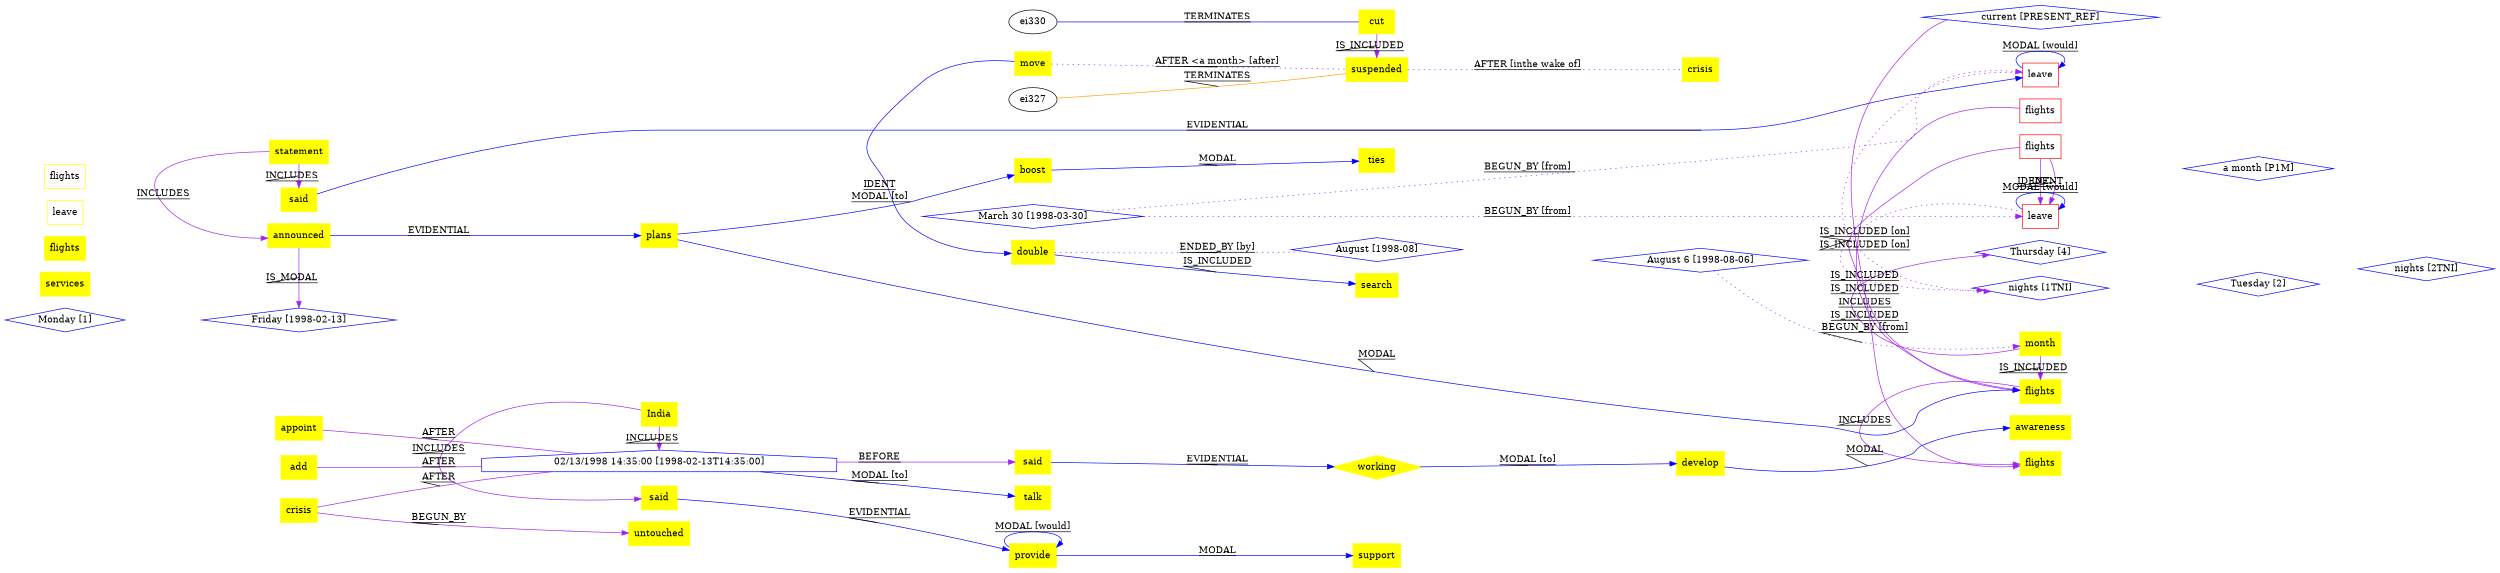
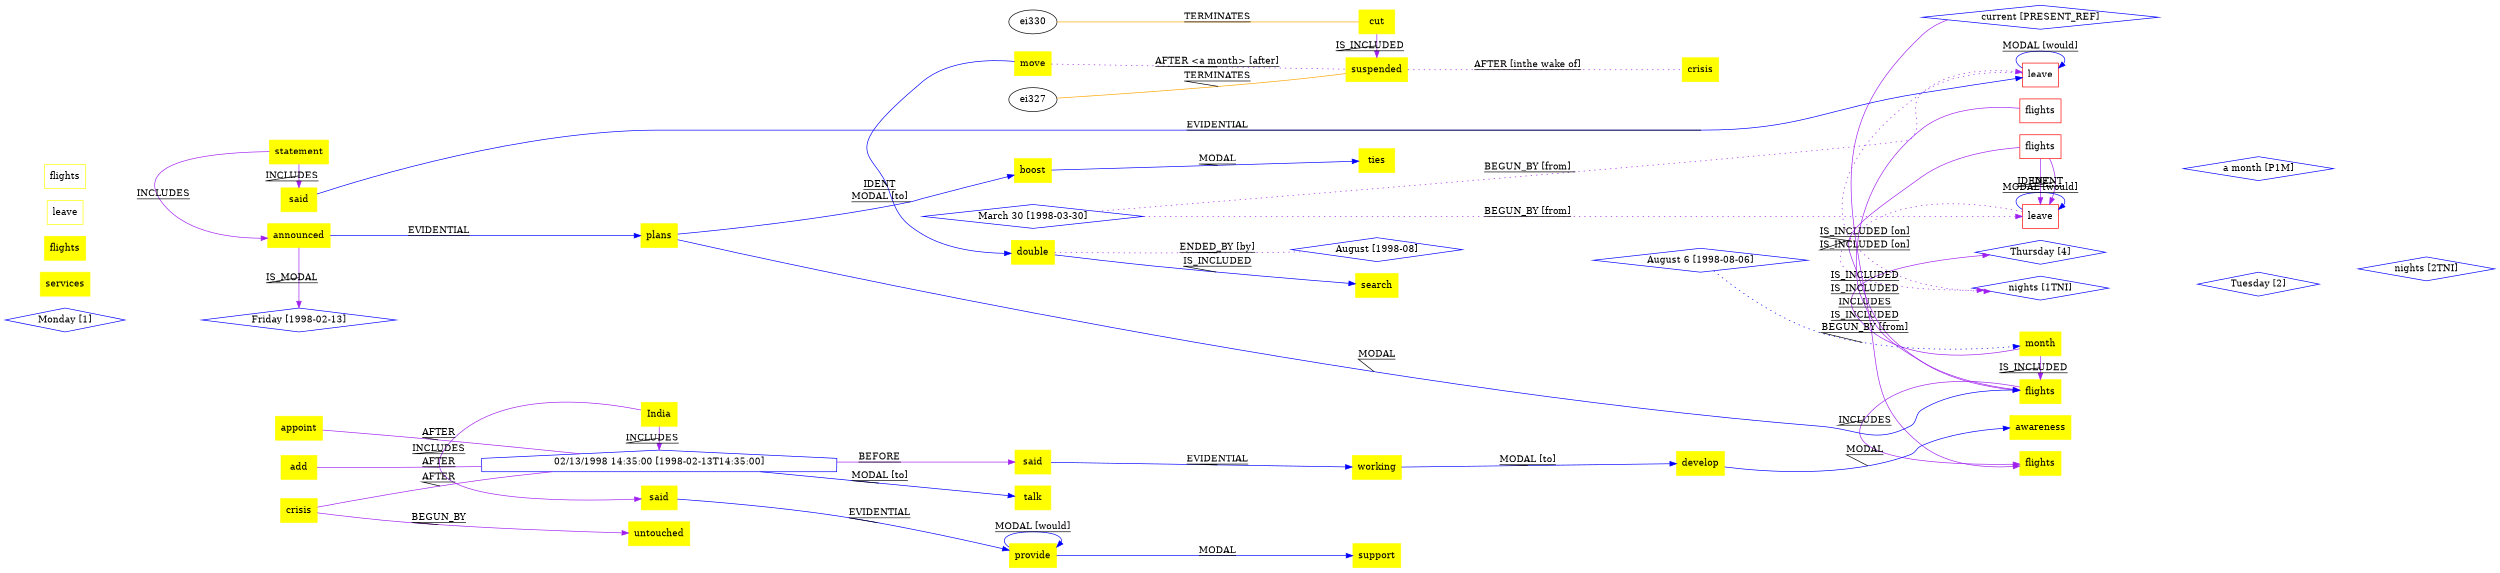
(1208, 22) -> (1208, 22)
(1855, 341) -> (1855, 341)
(1377, 467) -> (1377, 467)
